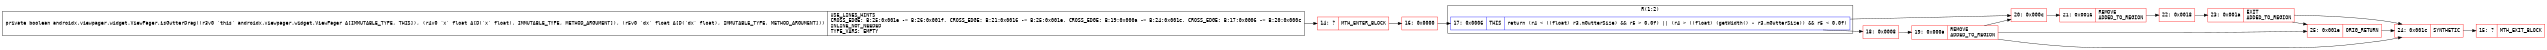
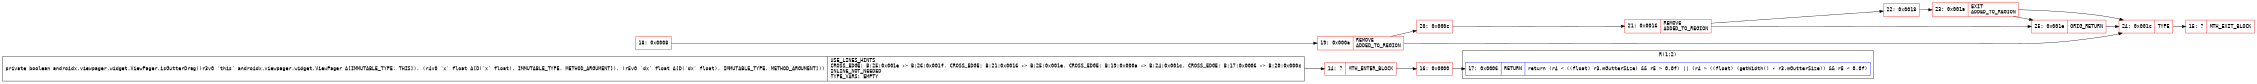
(1929, 17) -> none
(1495, 23) -> (1513, 69)
(1841, 31) -> none
(2447, 31) -> (2164, 26)
(2151, 33) -> (1870, 26)
